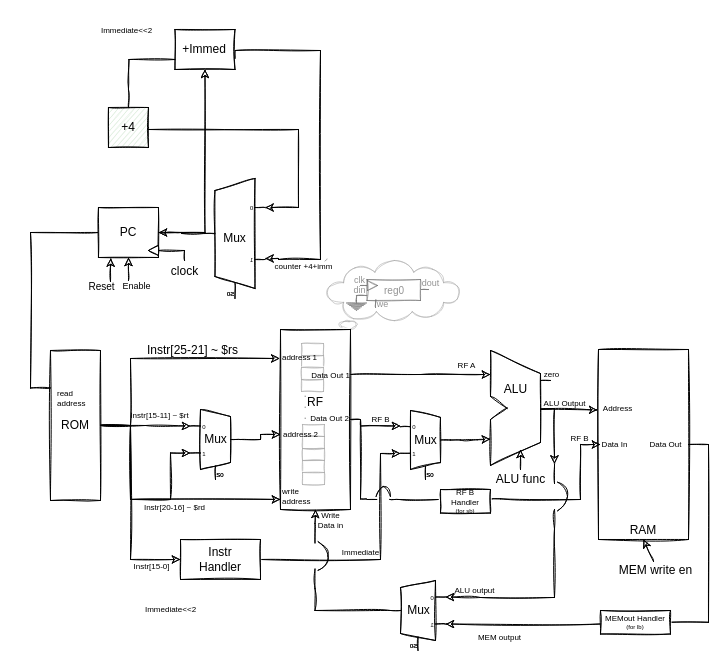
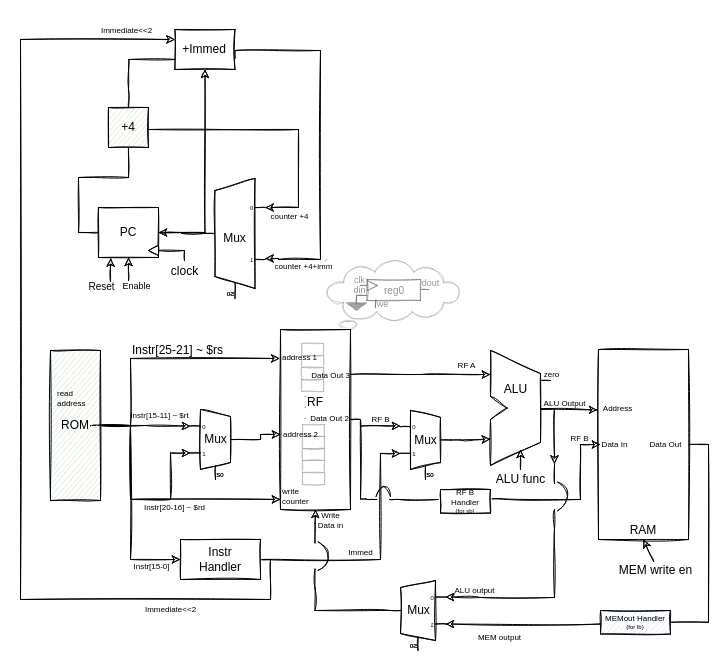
none -> (290, 217)
(31, 290) -> (86, 178)
(193, 351) -> (178, 351)
(331, 376) -> (331, 376)
none -> (21, 390)
(76, 426) -> (76, 426)
(298, 497) -> (298, 497)
(361, 553) -> (361, 553)
(636, 622) -> (636, 622)
